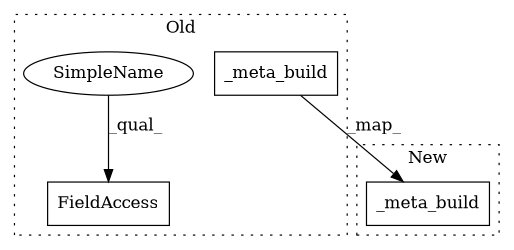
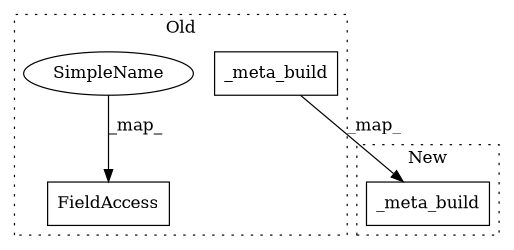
(136, 126) -> (136, 126)
